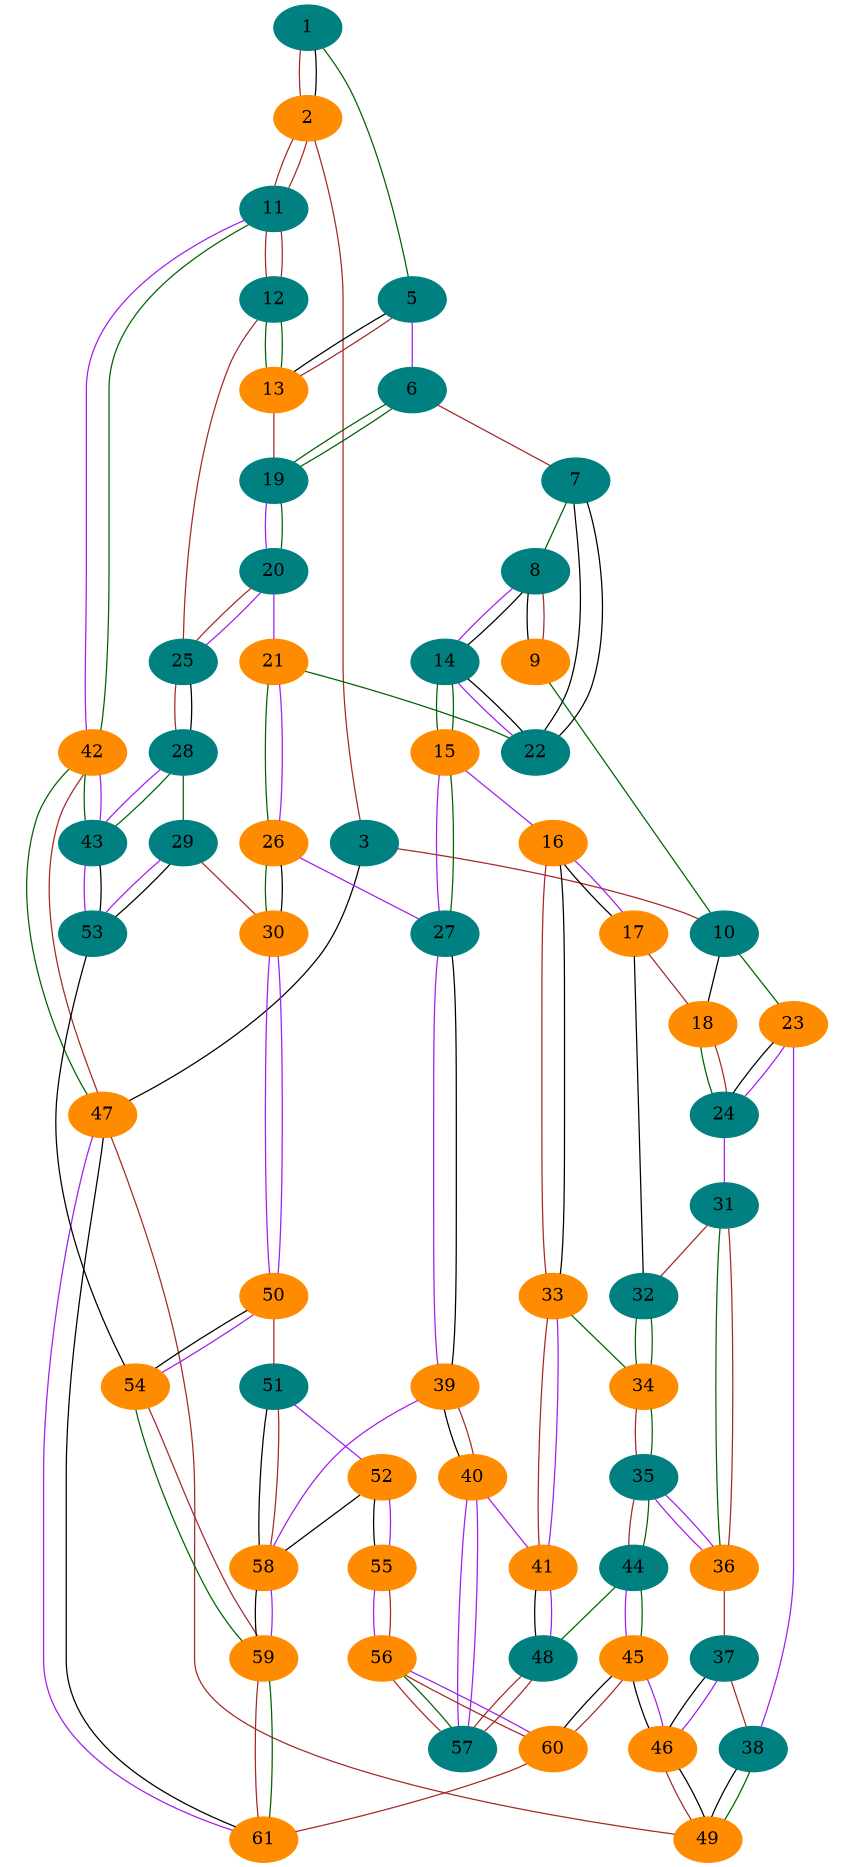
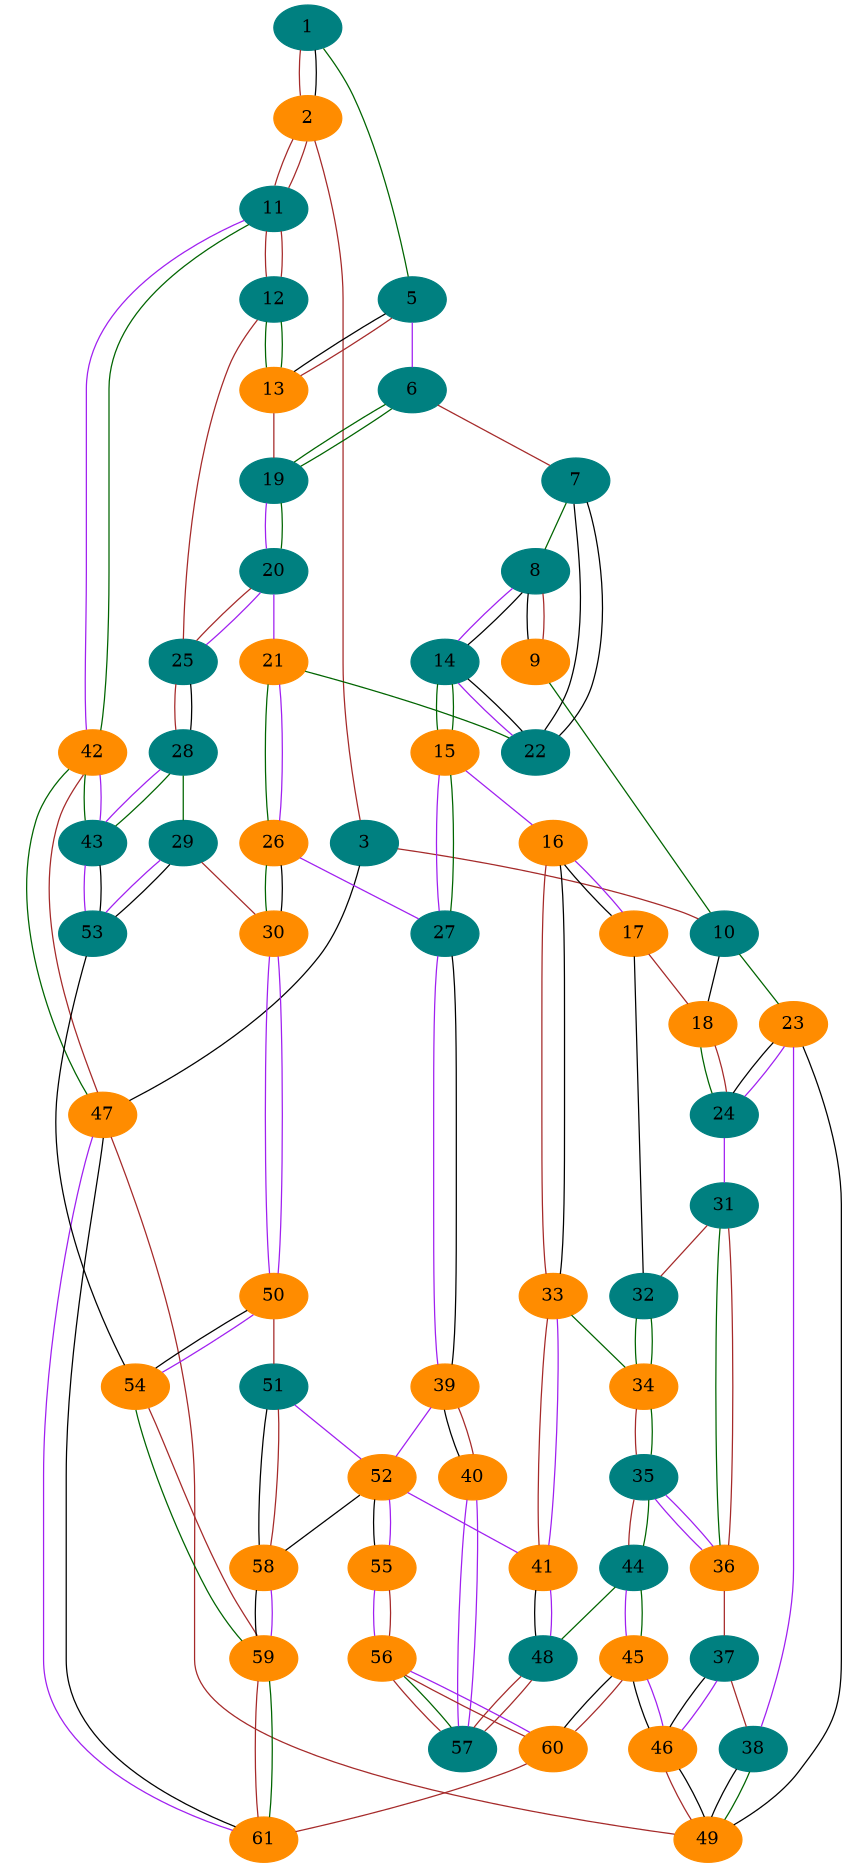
none -> (841, 1454)
(332, 1460) -> (414, 1432)
(508, 1523) -> (457, 1520)
